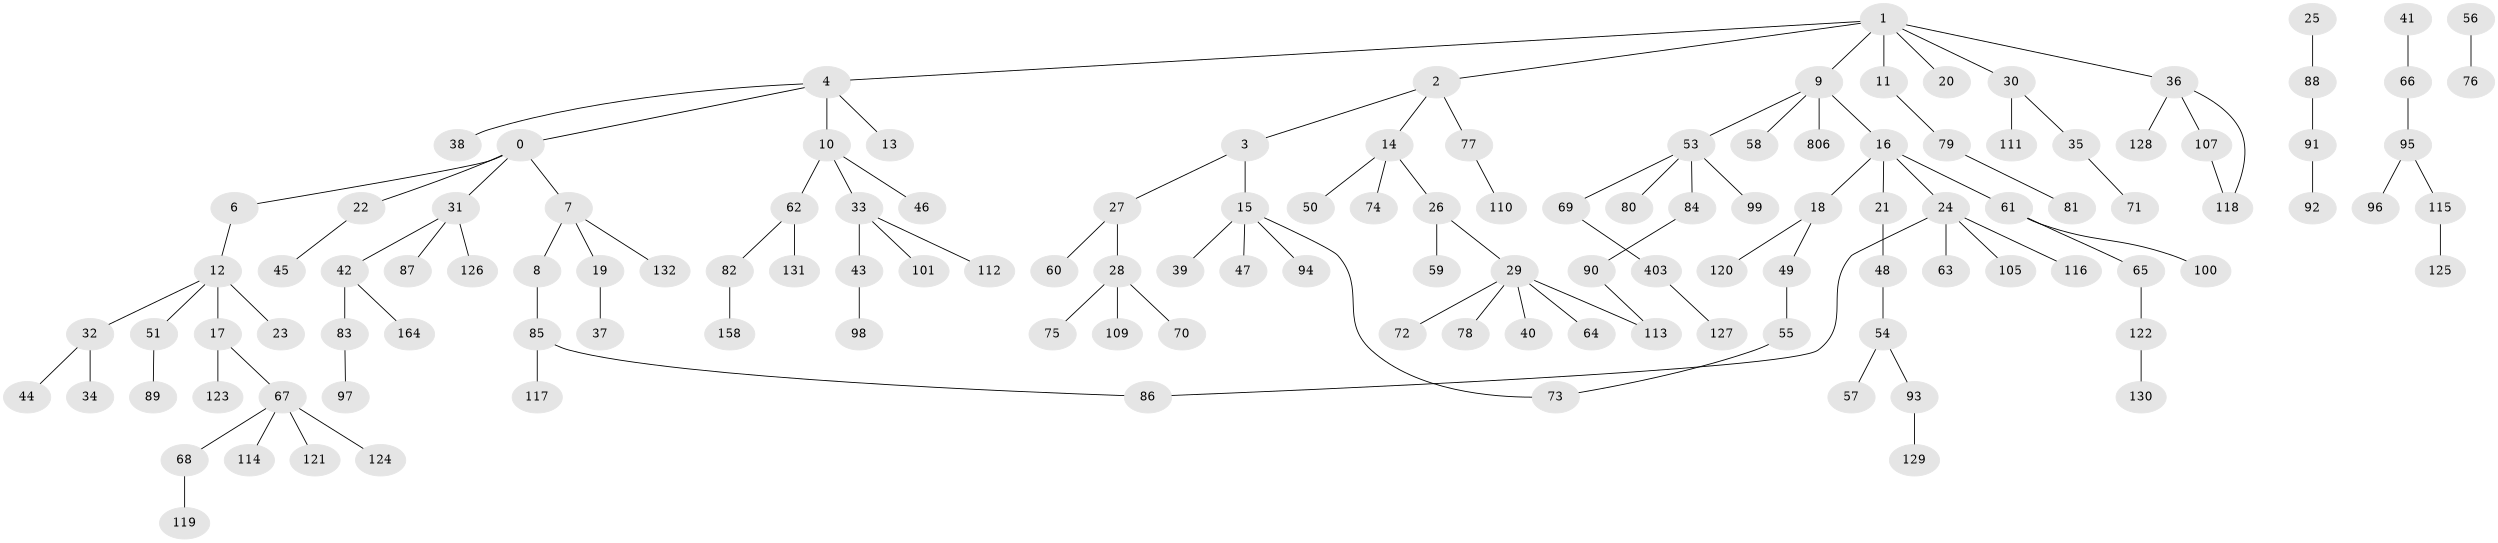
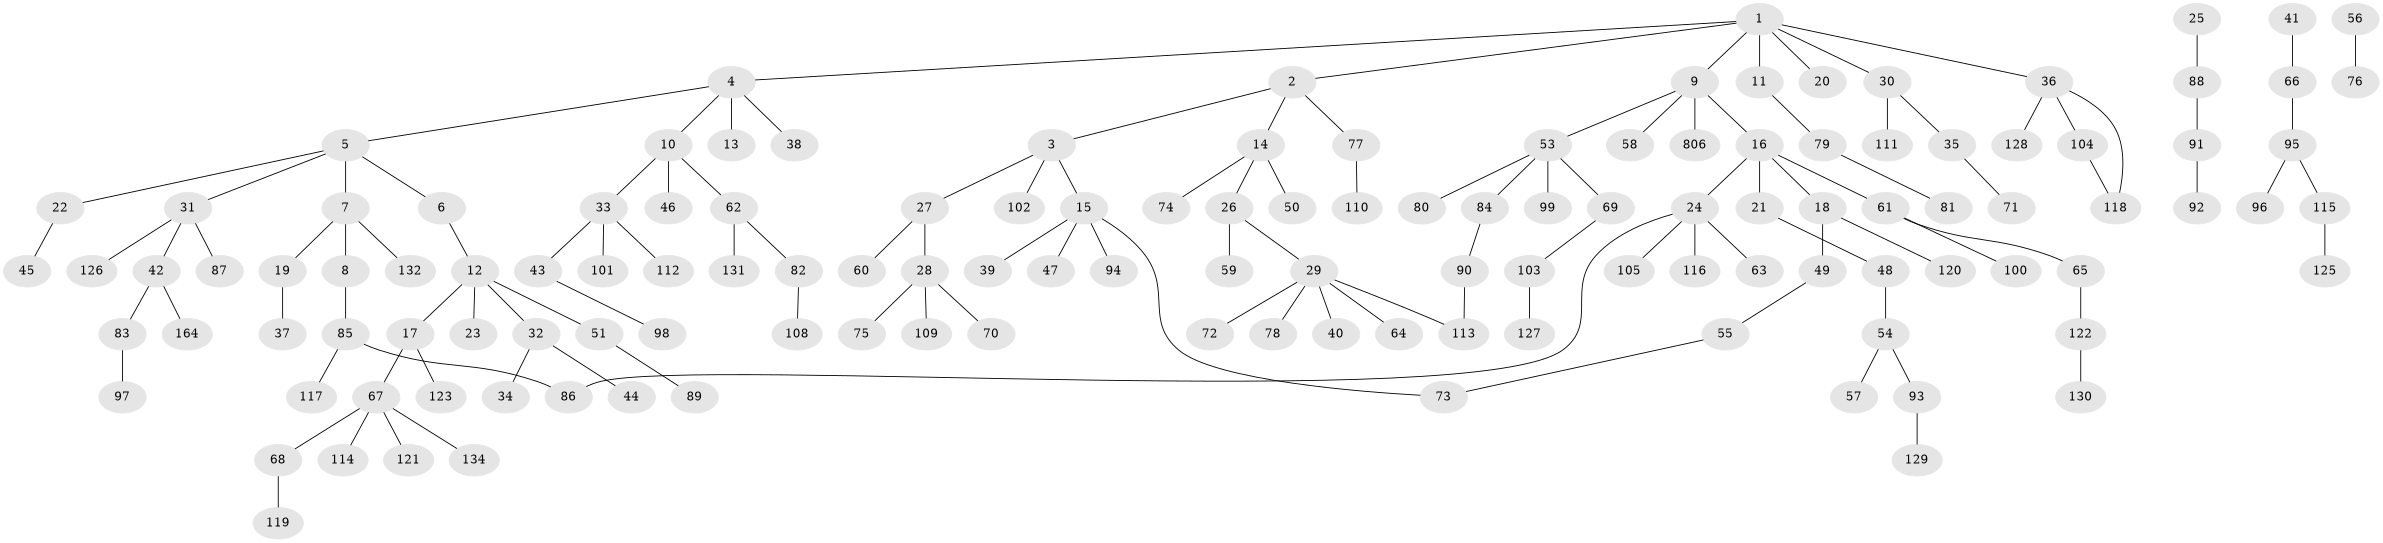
(521, 145) -> (346, 145)
(2207, 145) -> (2082, 145)
none -> (1019, 208)
(1656, 271) -> (1530, 271)
(730, 334) -> (797, 334)
(381, 460) -> (474, 460)
